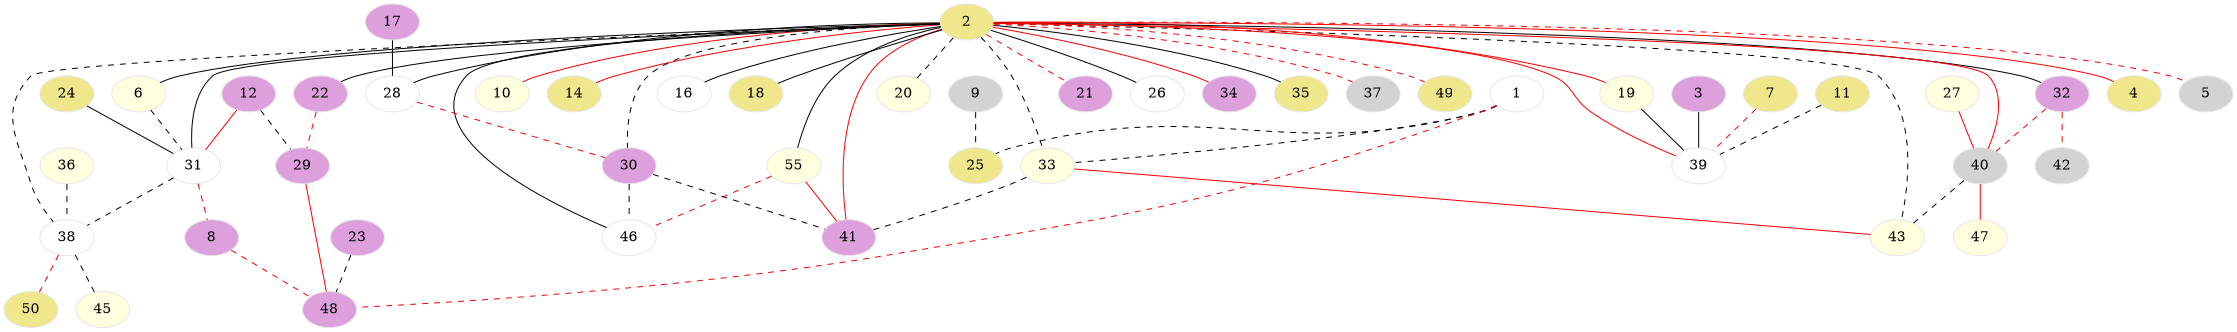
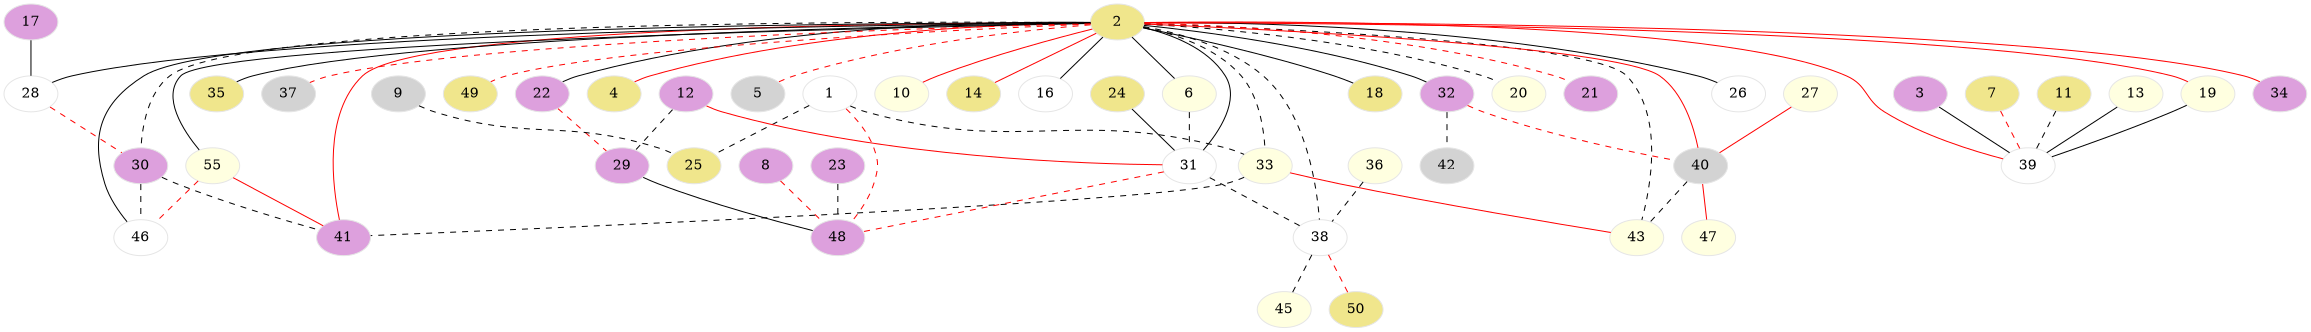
none -> (2136, 94)
(2062, 130) -> (1447, 130)
(203, 202) -> (1051, 194)
(316, 238) -> (727, 207)
